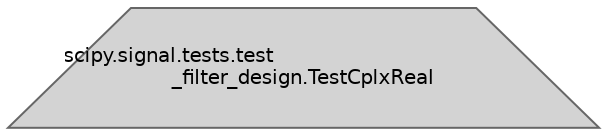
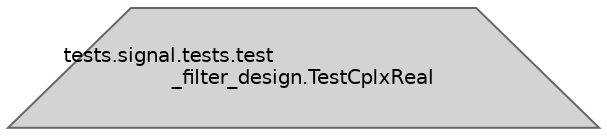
(304, 68) -> (304, 68)
